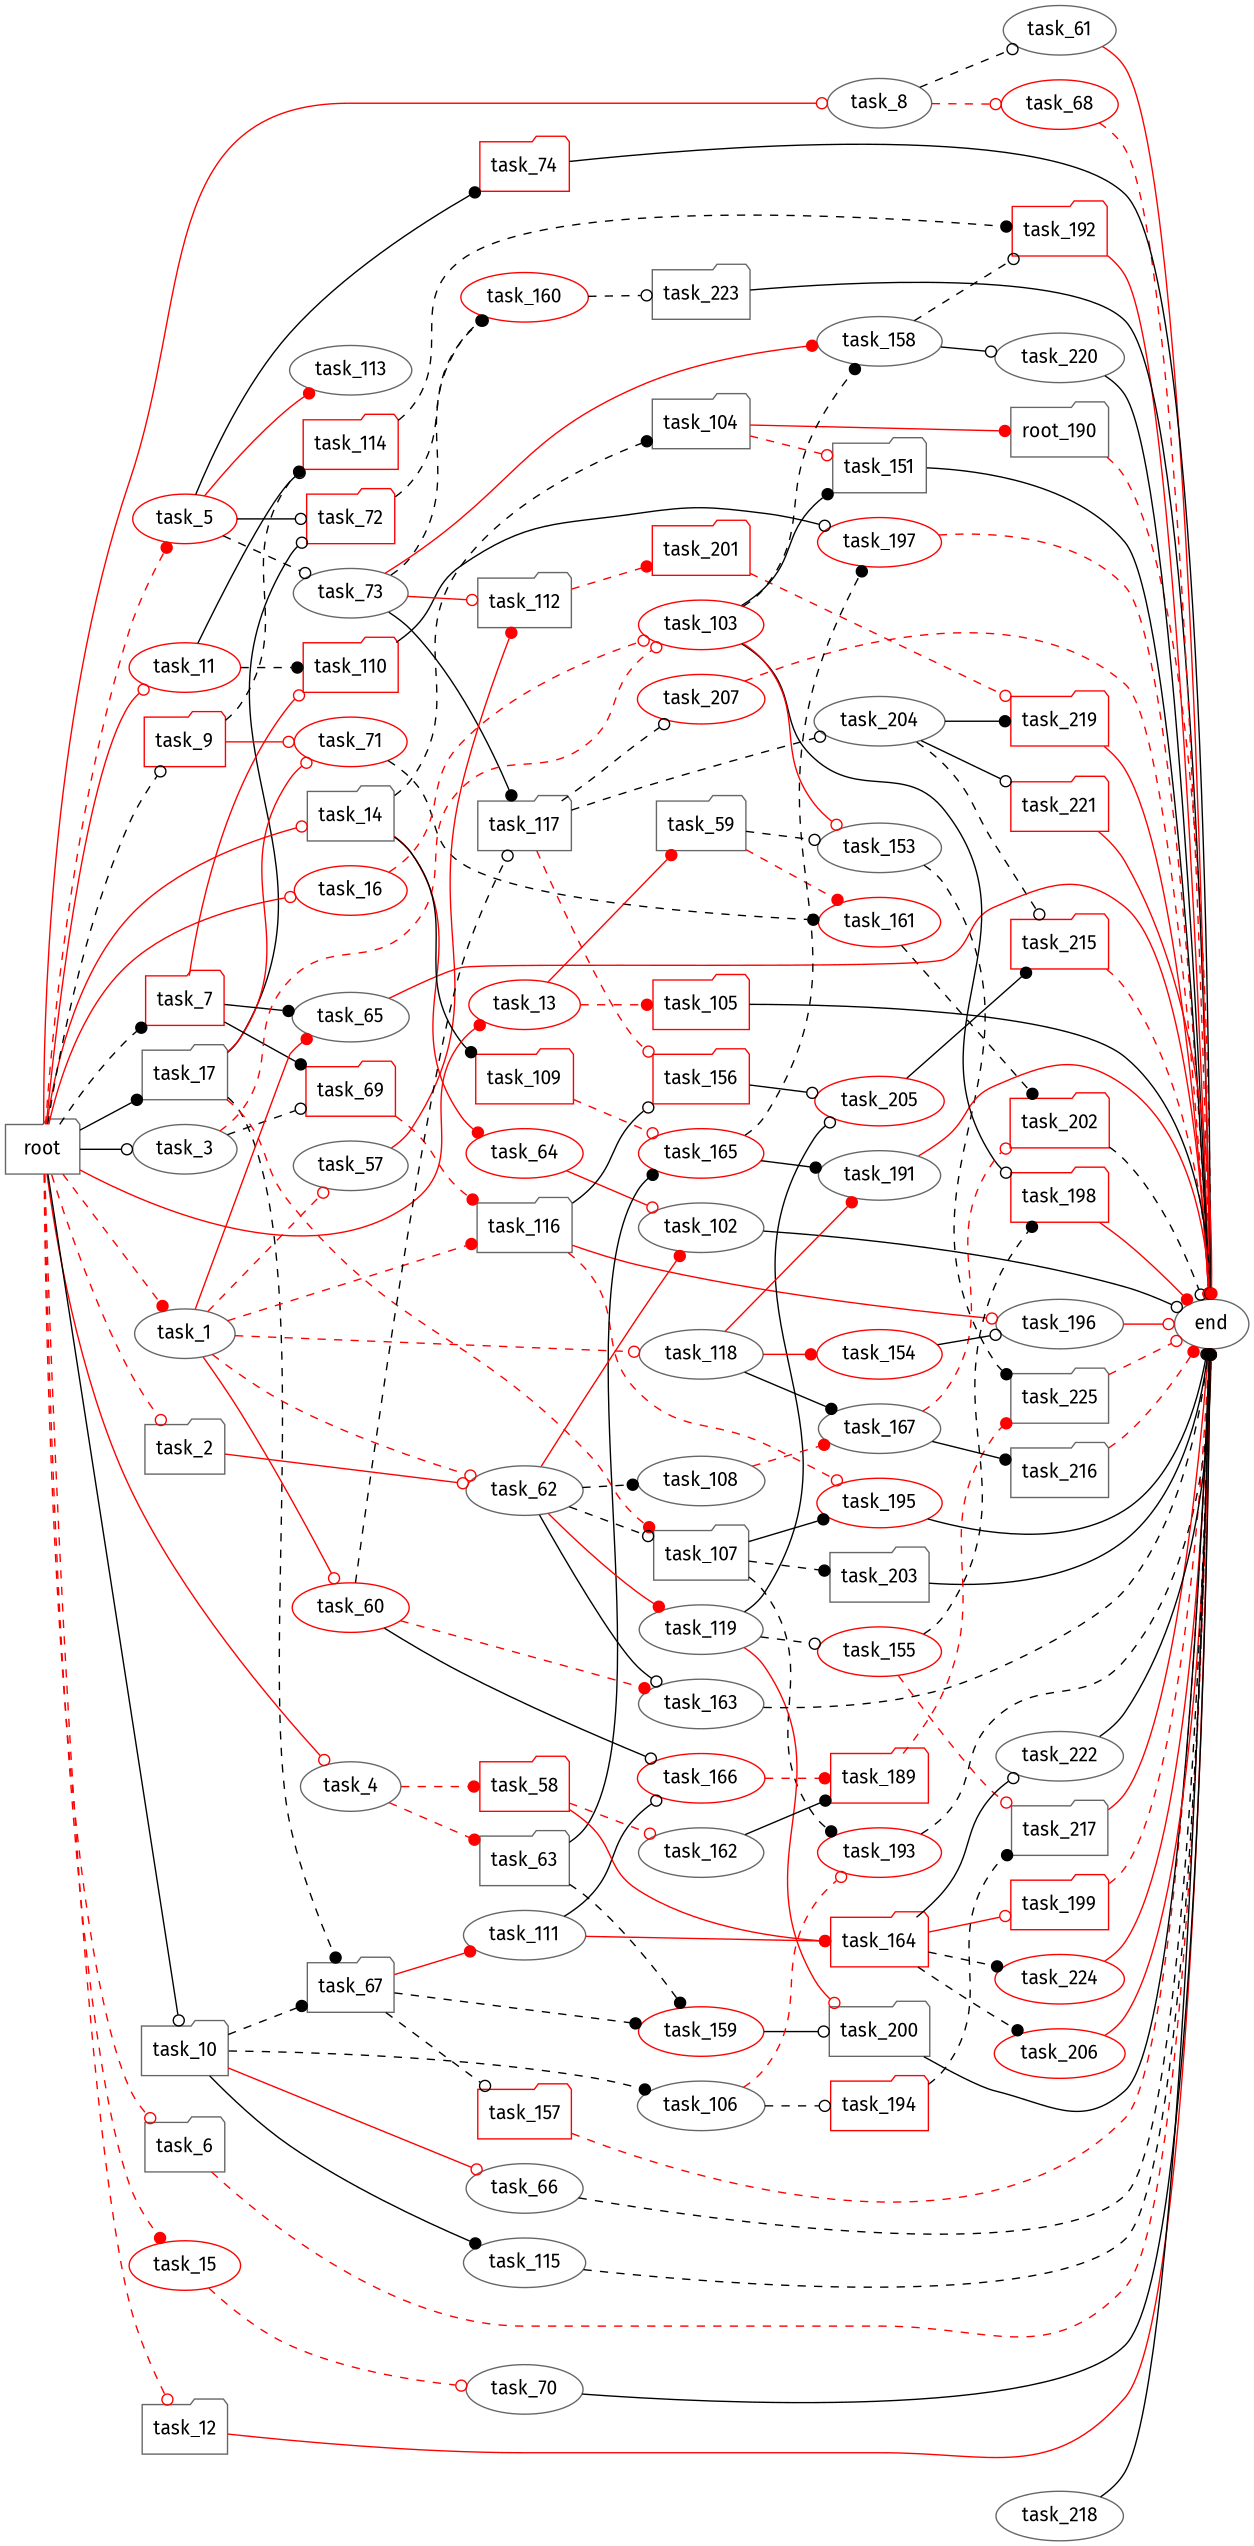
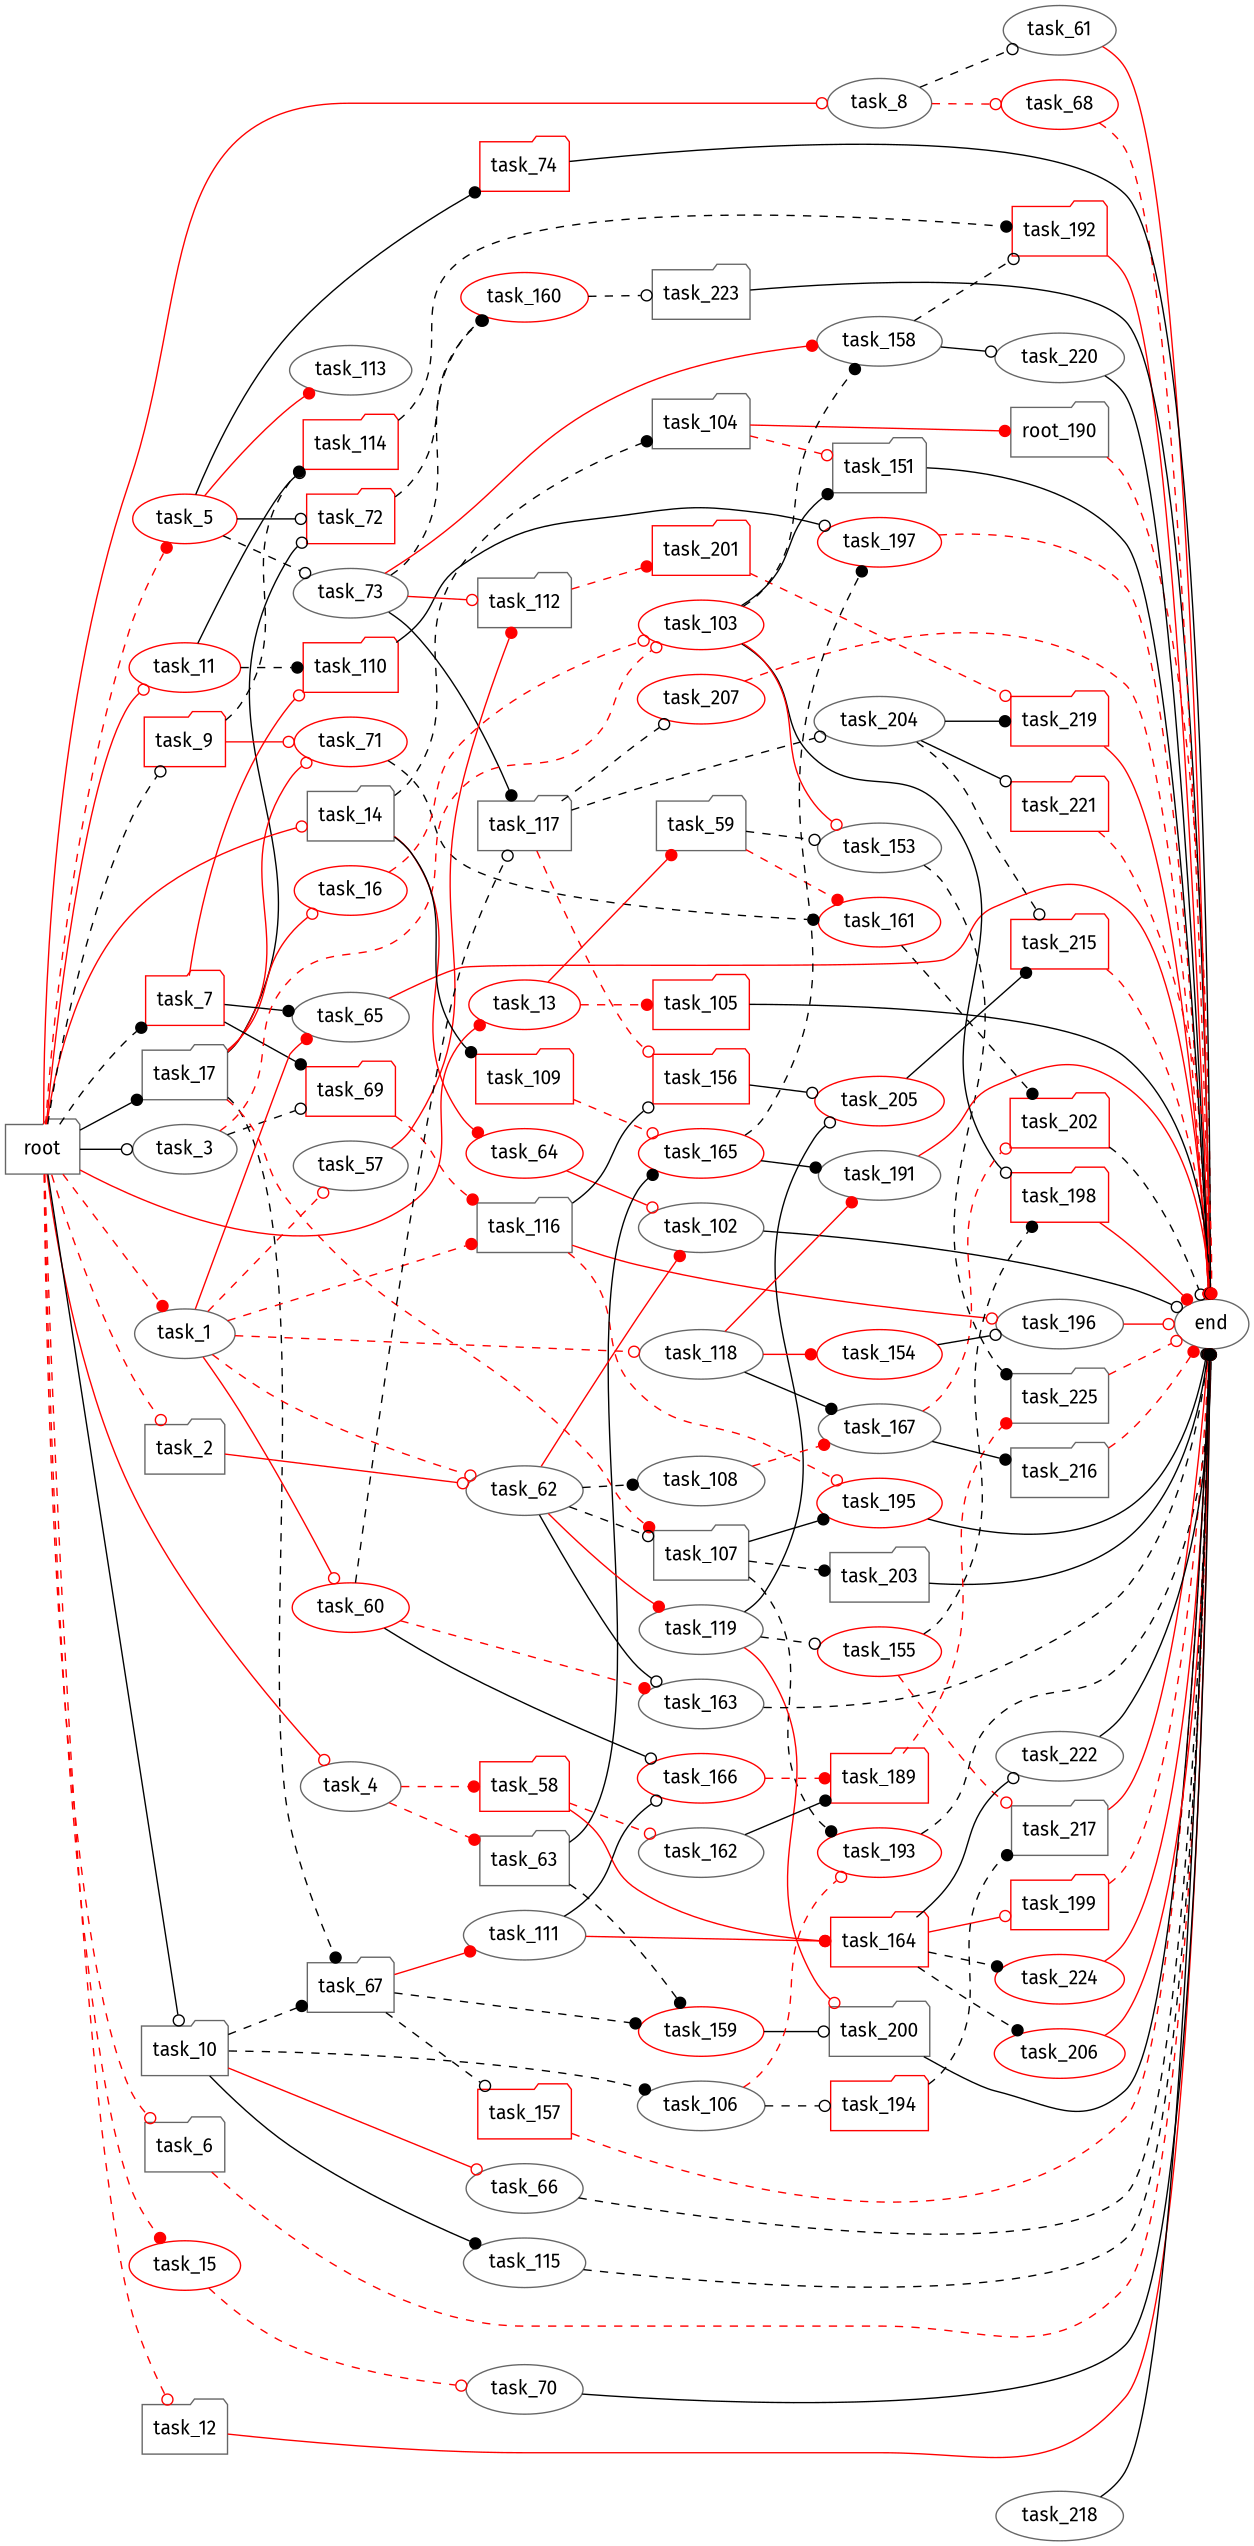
(1166, 957) -> (1166, 957)
(125, 968) -> (281, 946)
